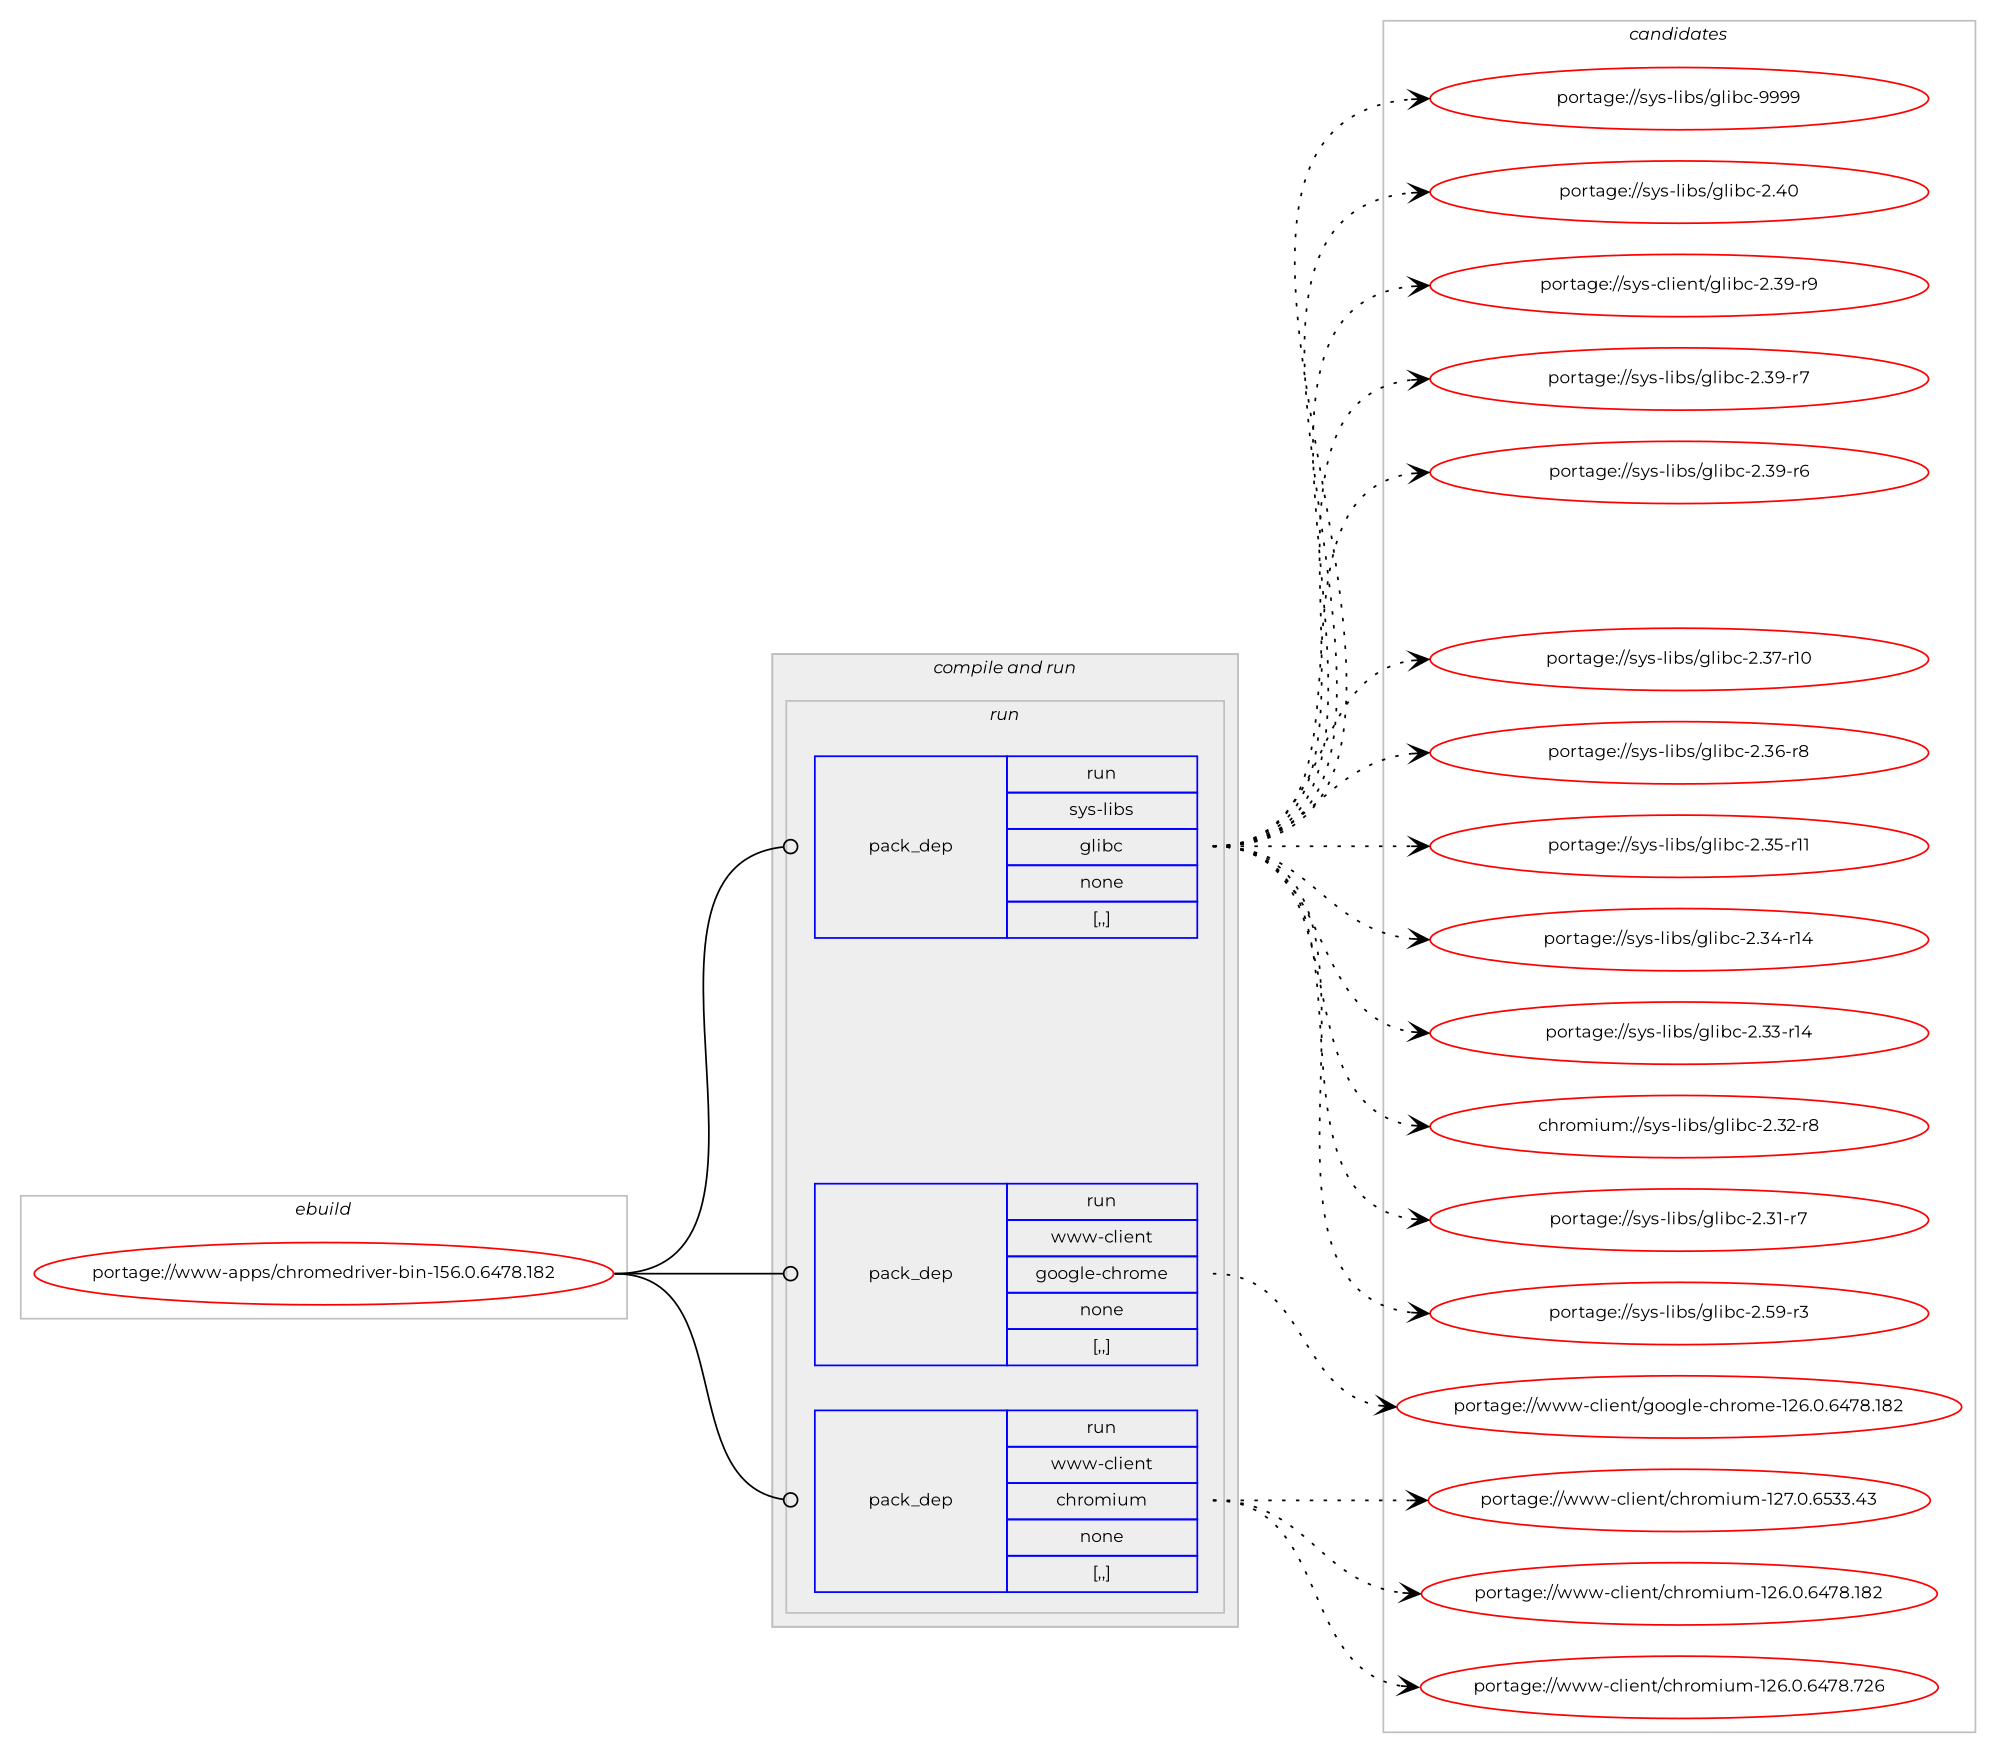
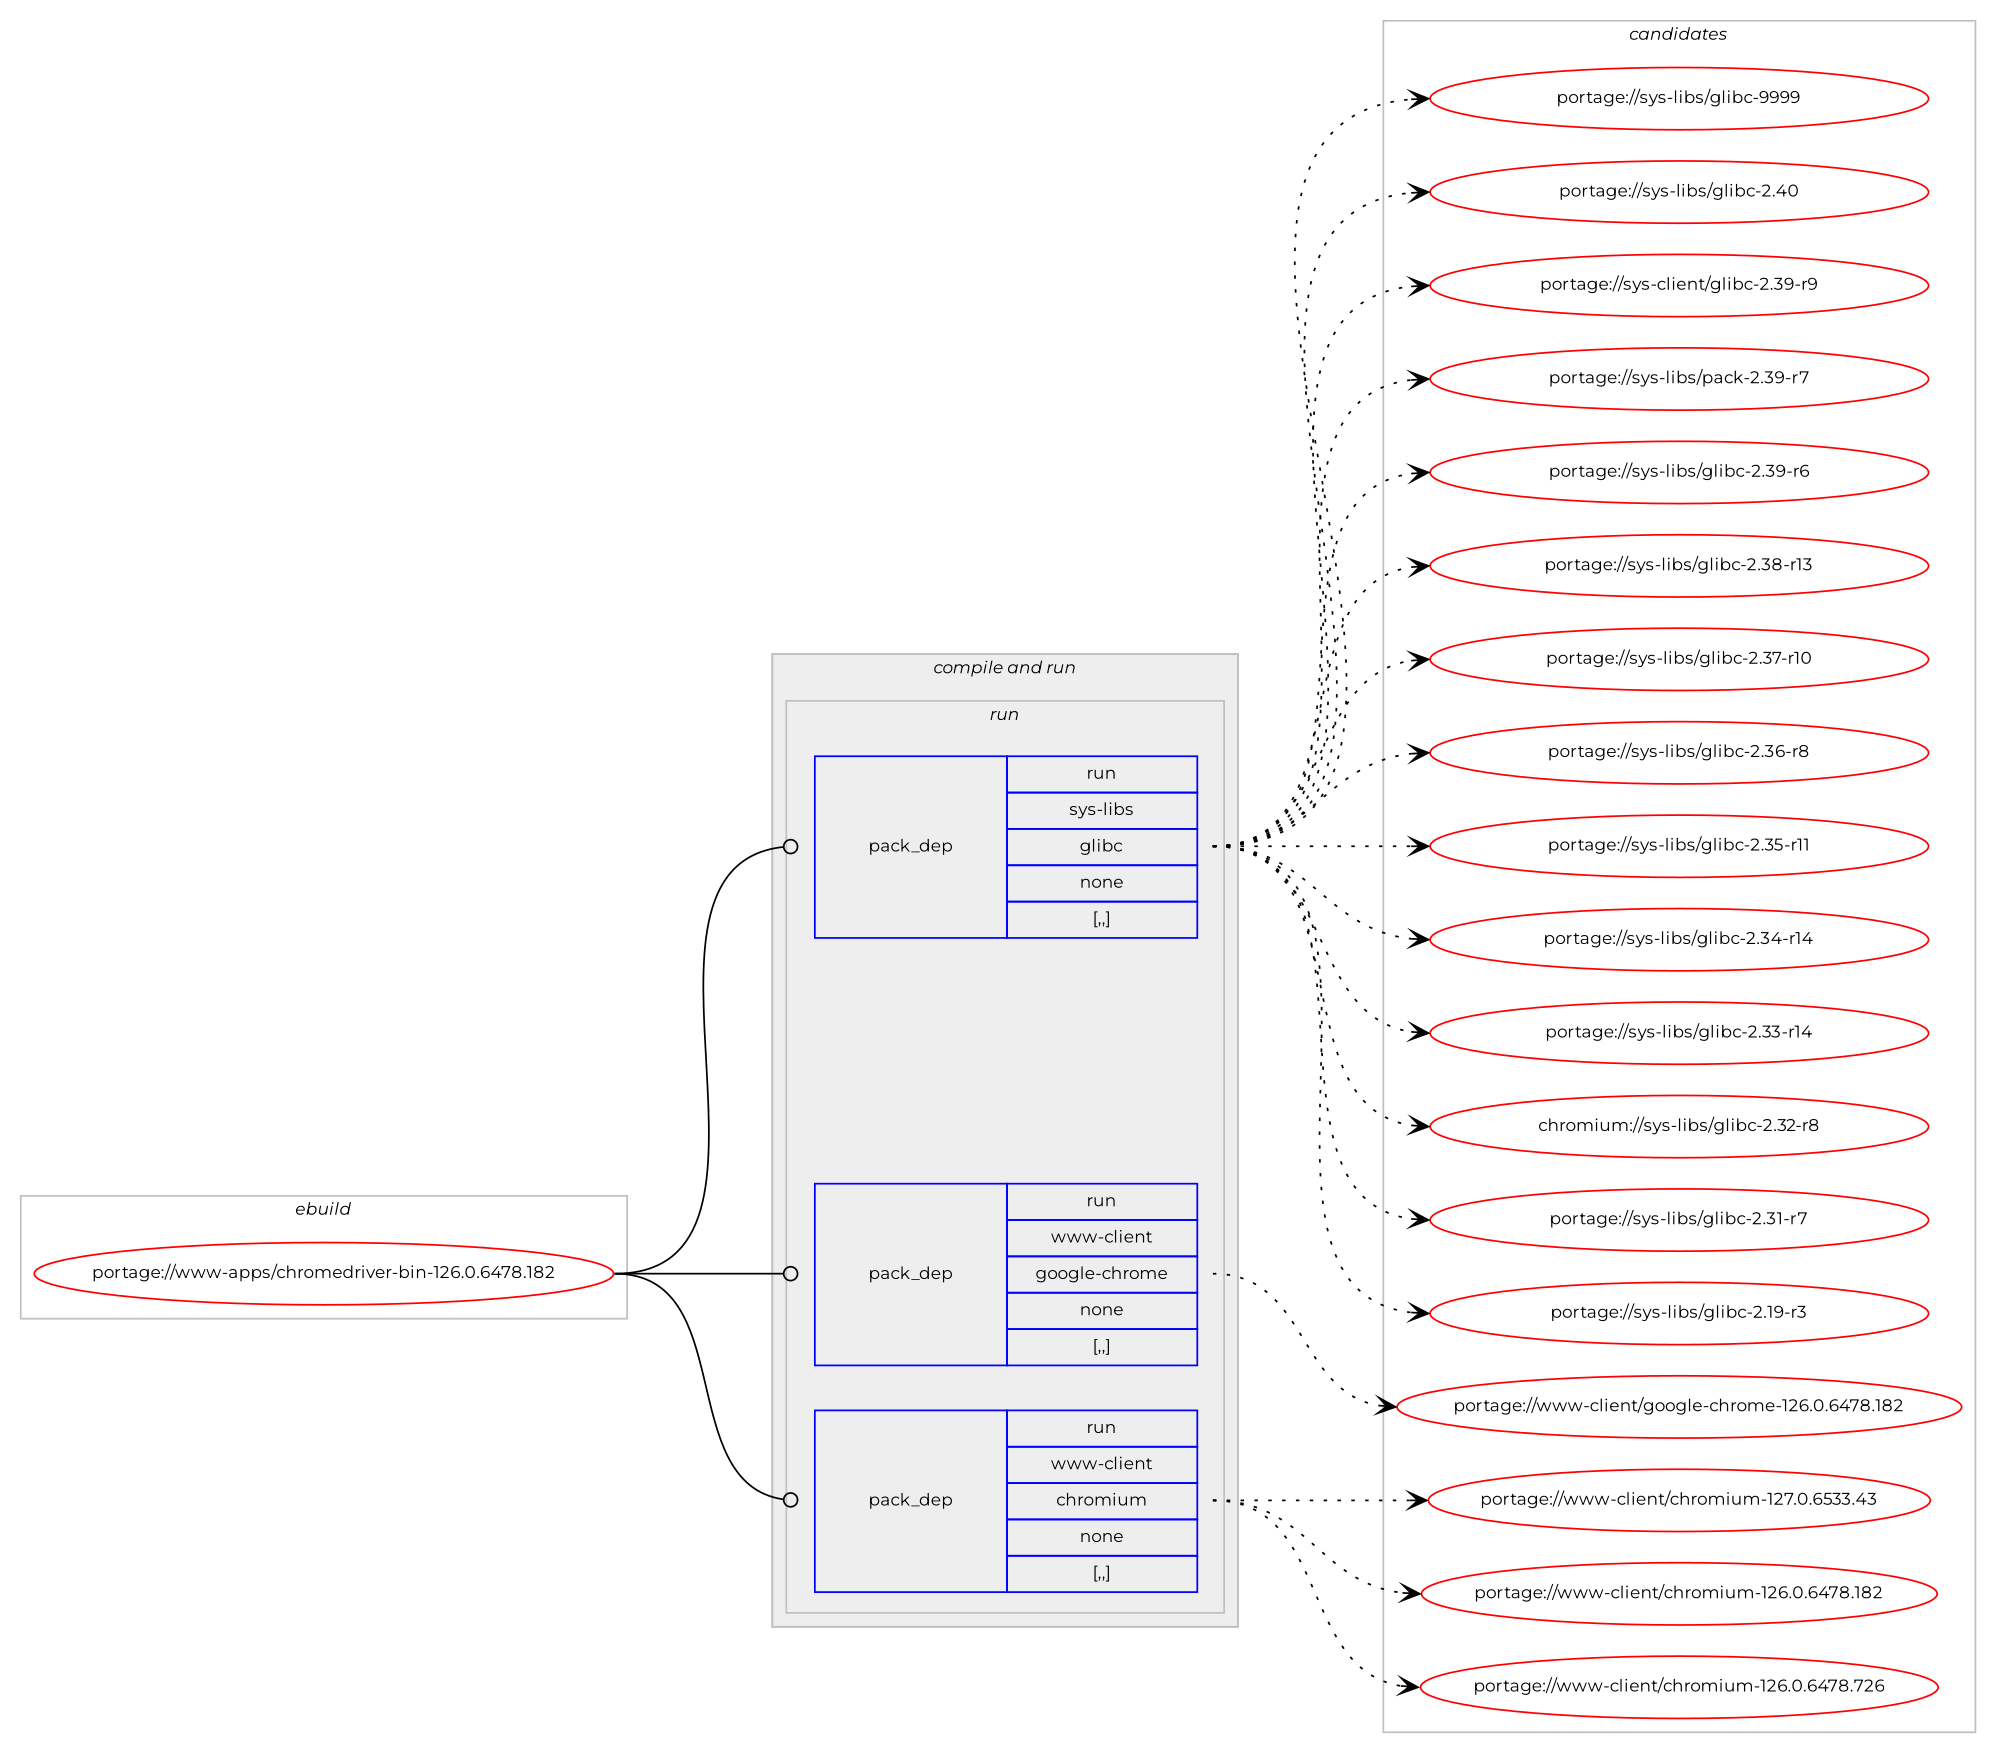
(1679, 379) -> (1679, 379)
none -> (1679, 566)
(324, 1274) -> (324, 1274)
(1679, 1313) -> (1679, 1313)
